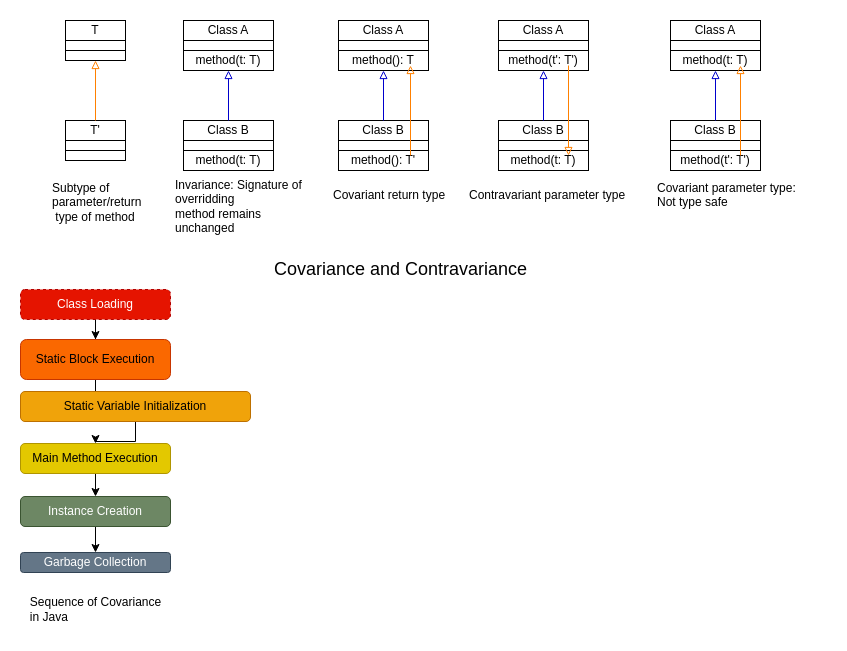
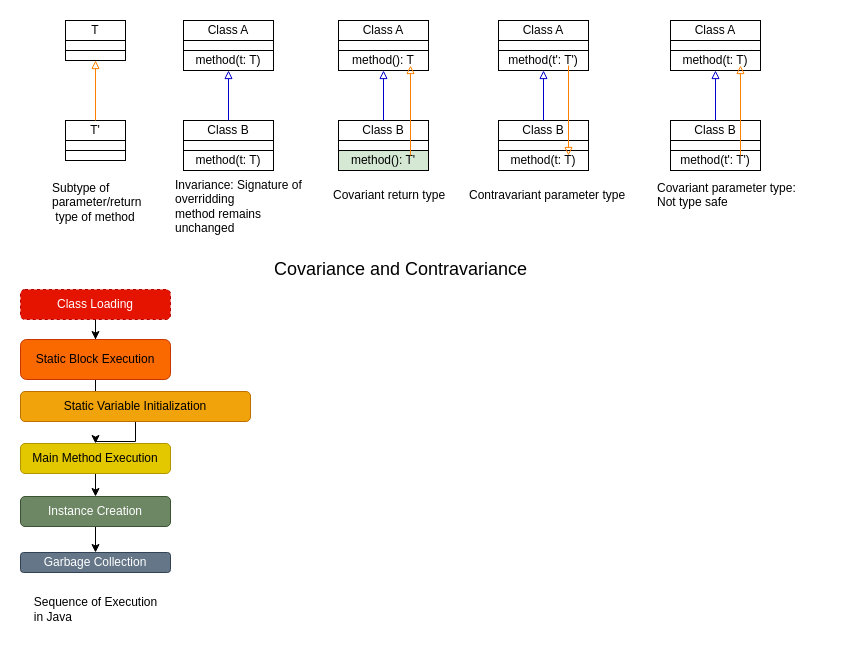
(384, 161) -> (384, 161)
(96, 610) -> (96, 610)
